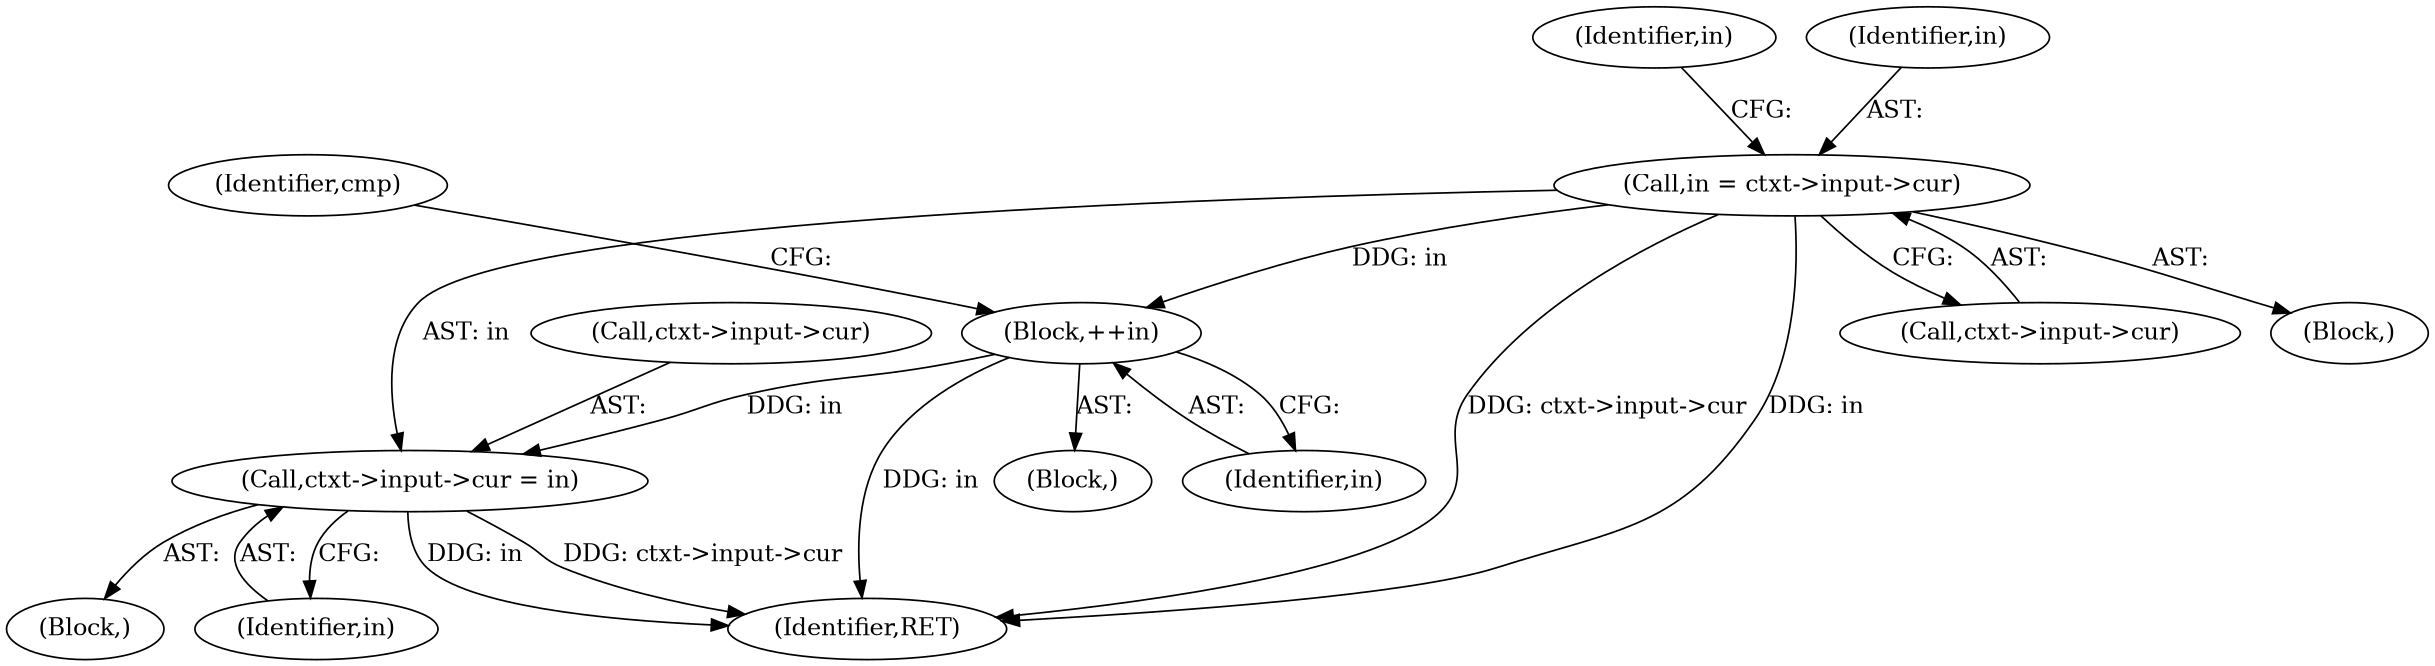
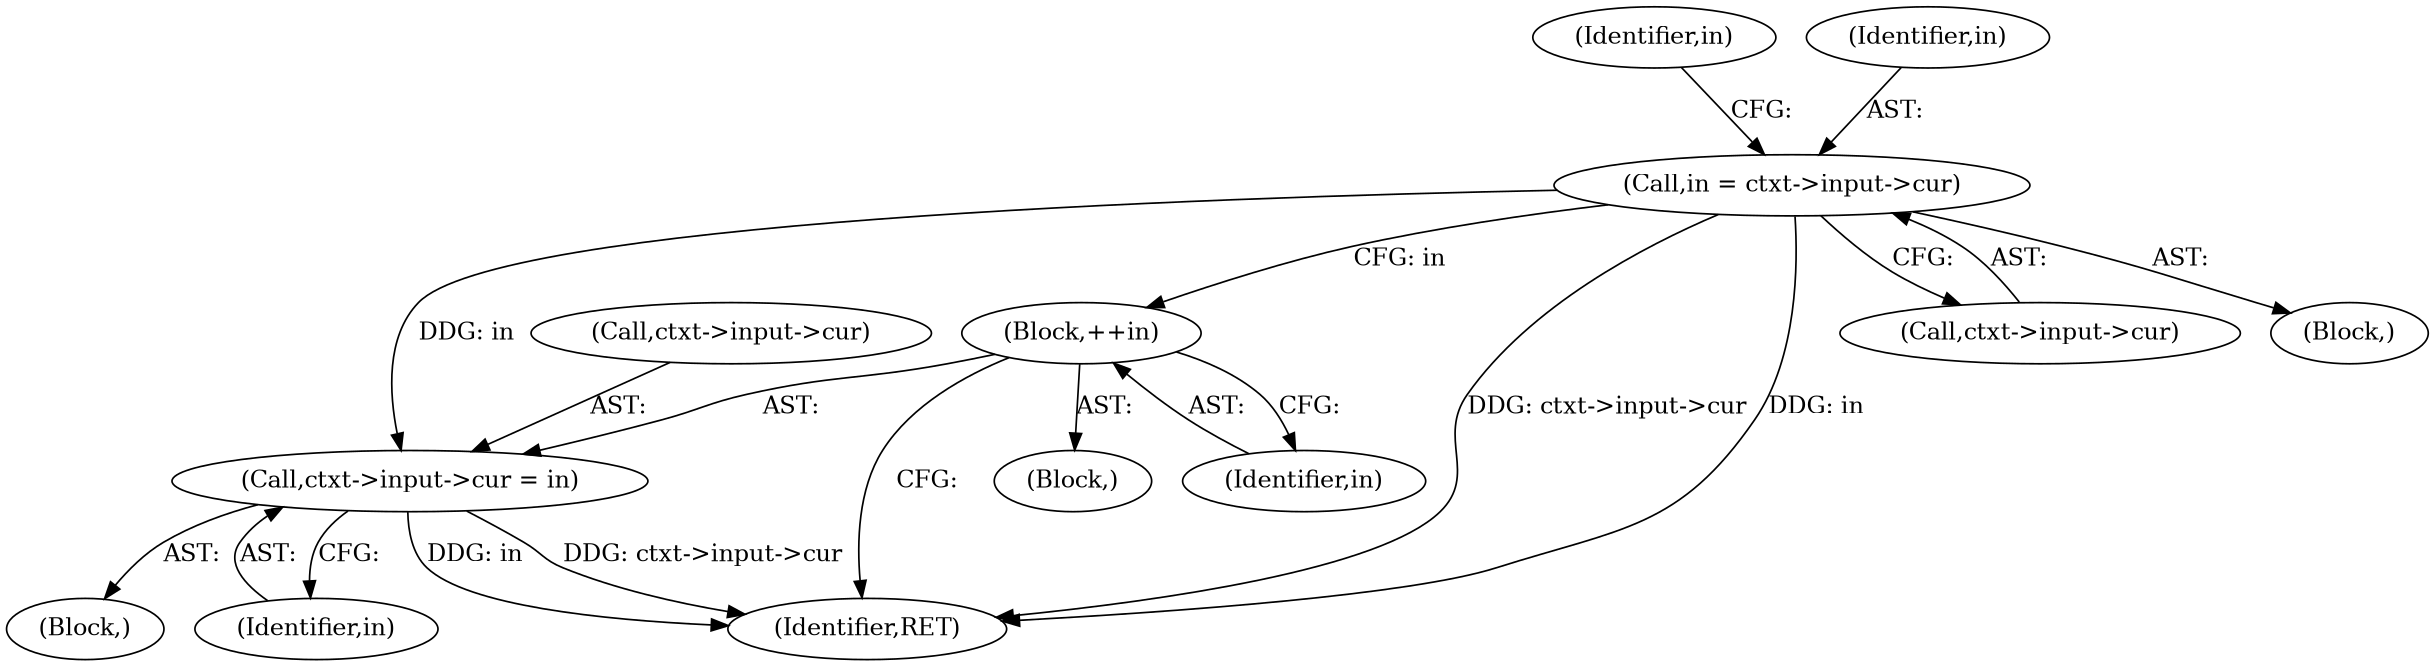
(308, 185) -> none
(1400, 259) -> (1400, 259)
(467, 333) -> (467, 333)
(795, 407) -> (795, 407)
(931, 481) -> (931, 481)
